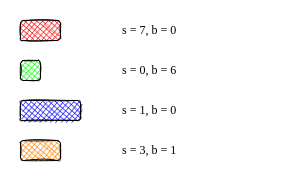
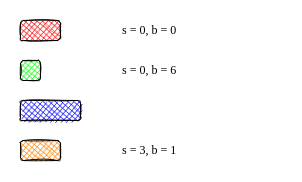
(153, 31) -> (153, 31)
(201, 111) -> none
